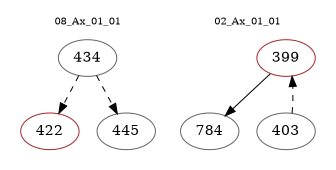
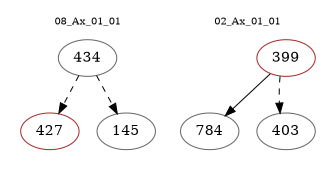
(293, 100) -> (279, 90)
(50, 131) -> (50, 131)
(126, 131) -> (126, 131)
